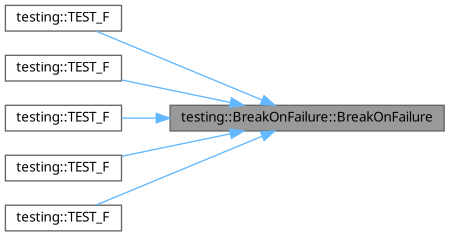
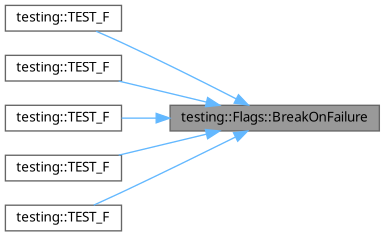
(307, 118) -> (275, 118)
